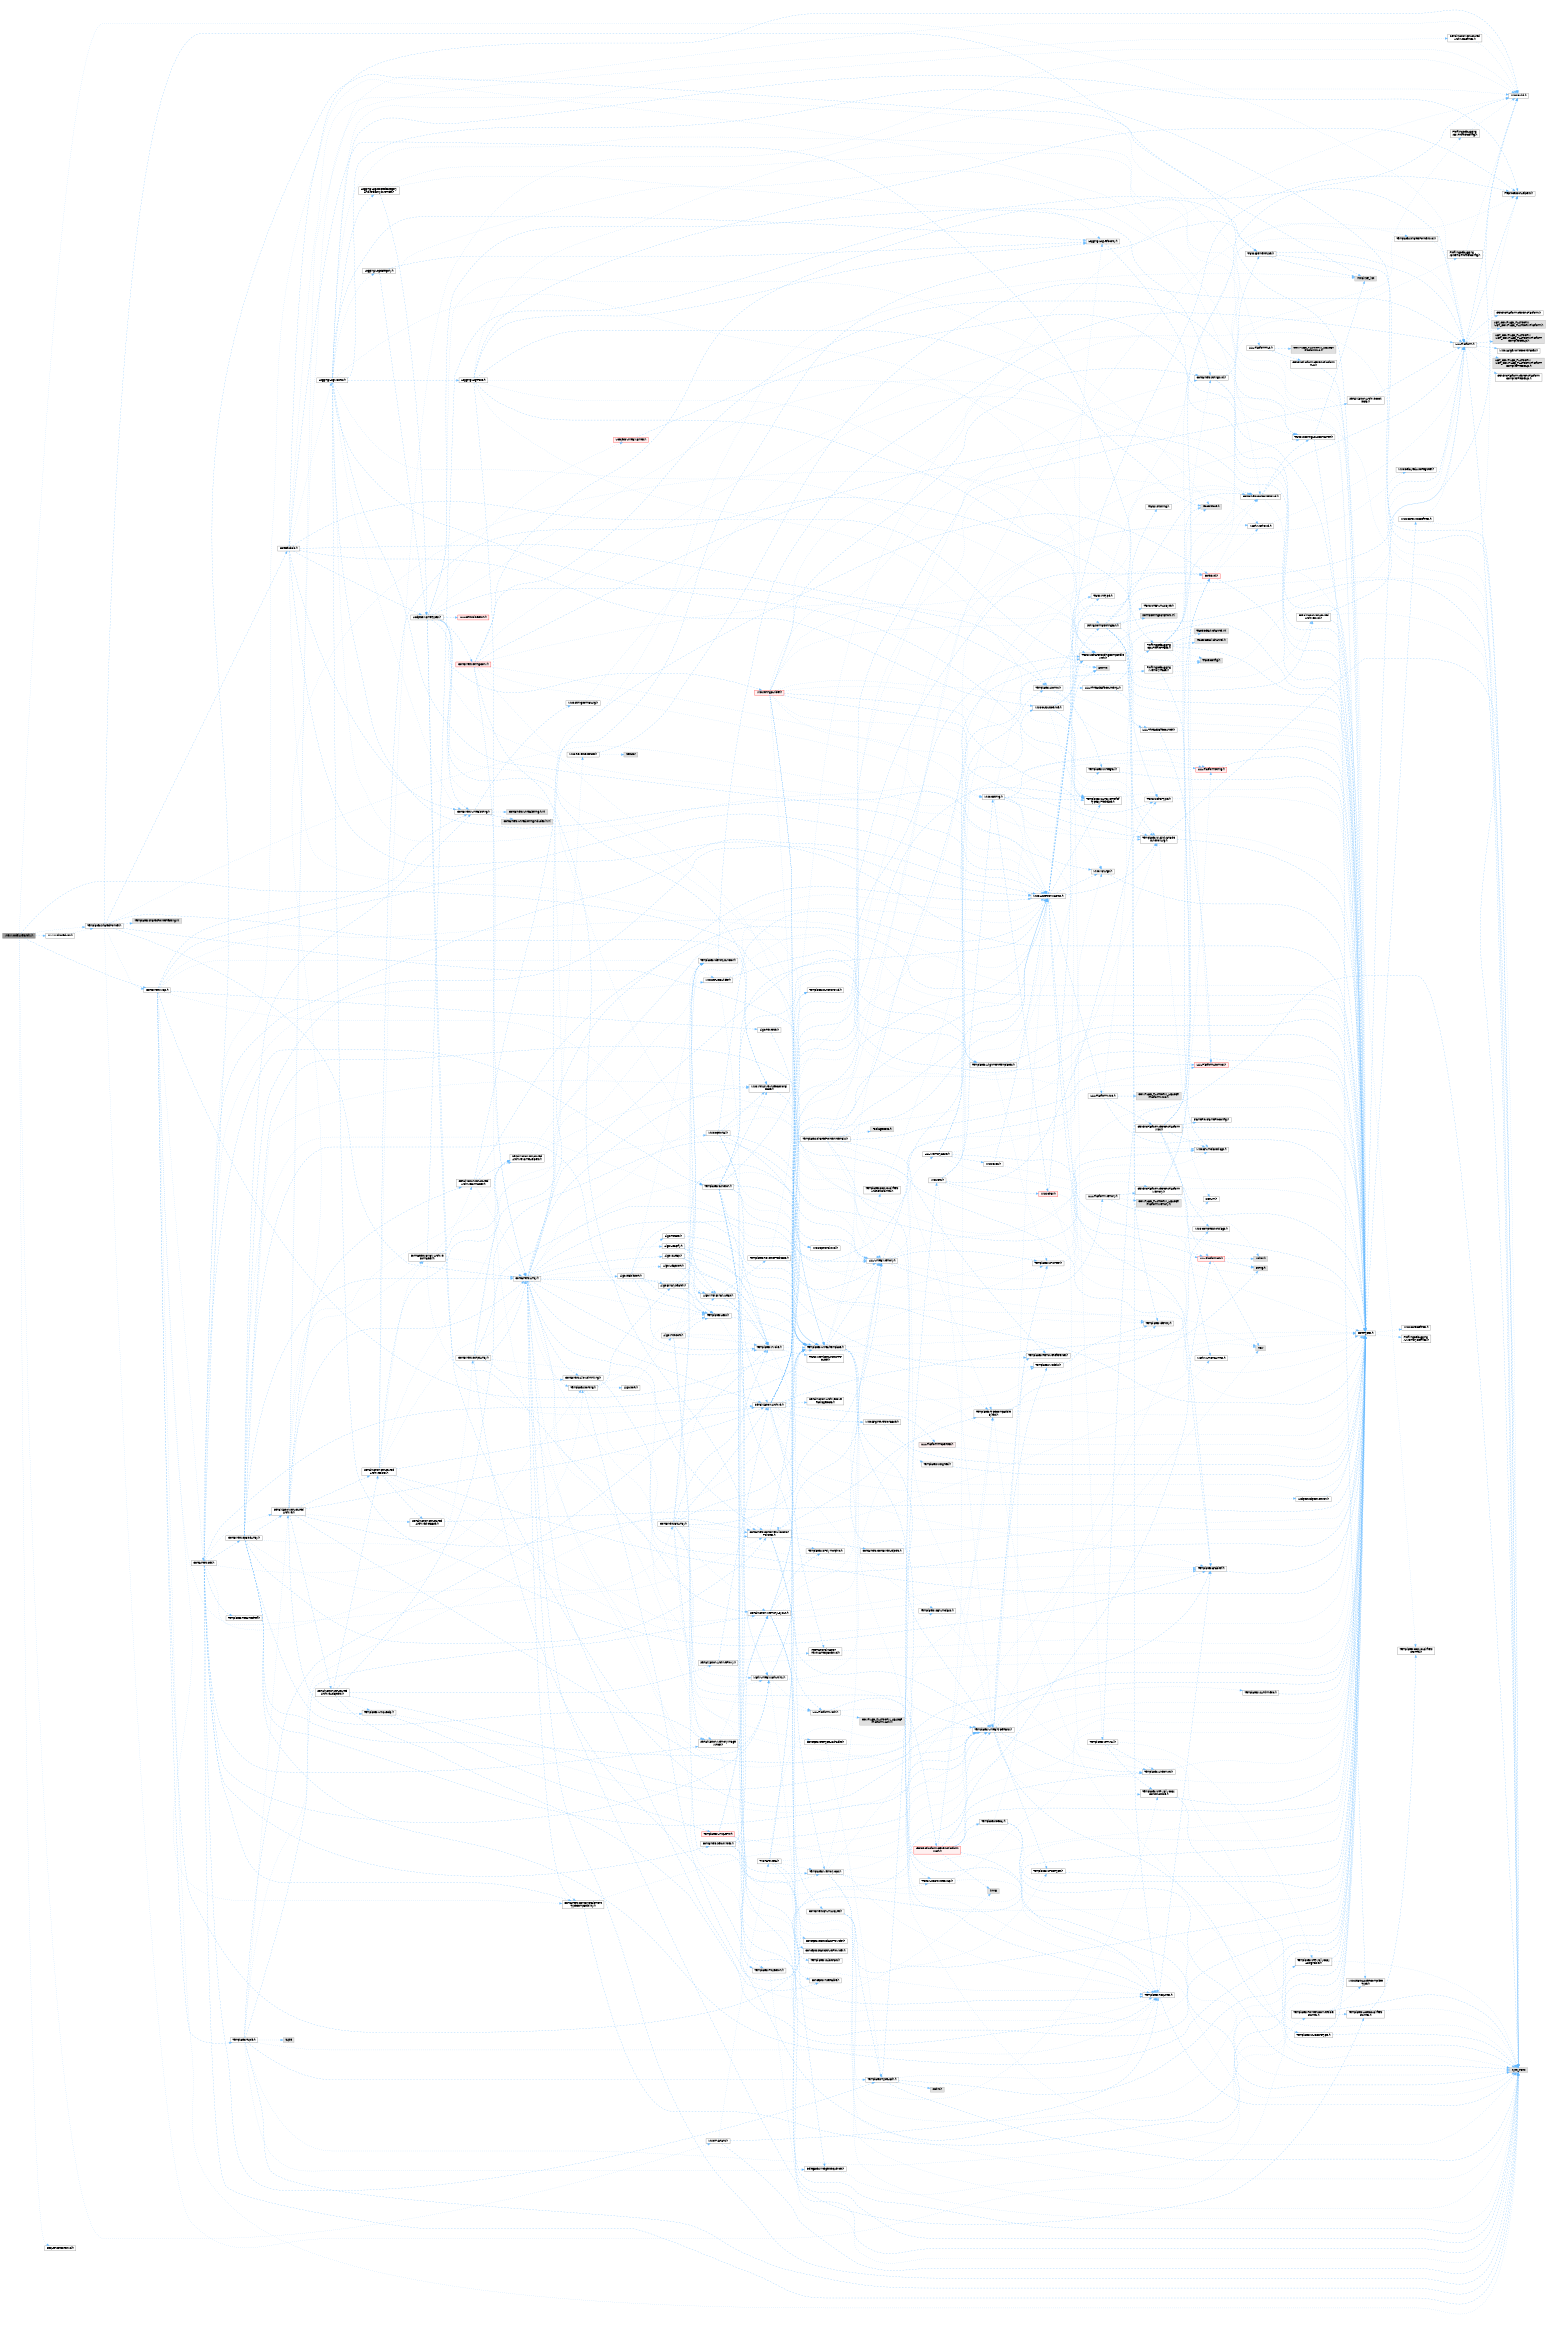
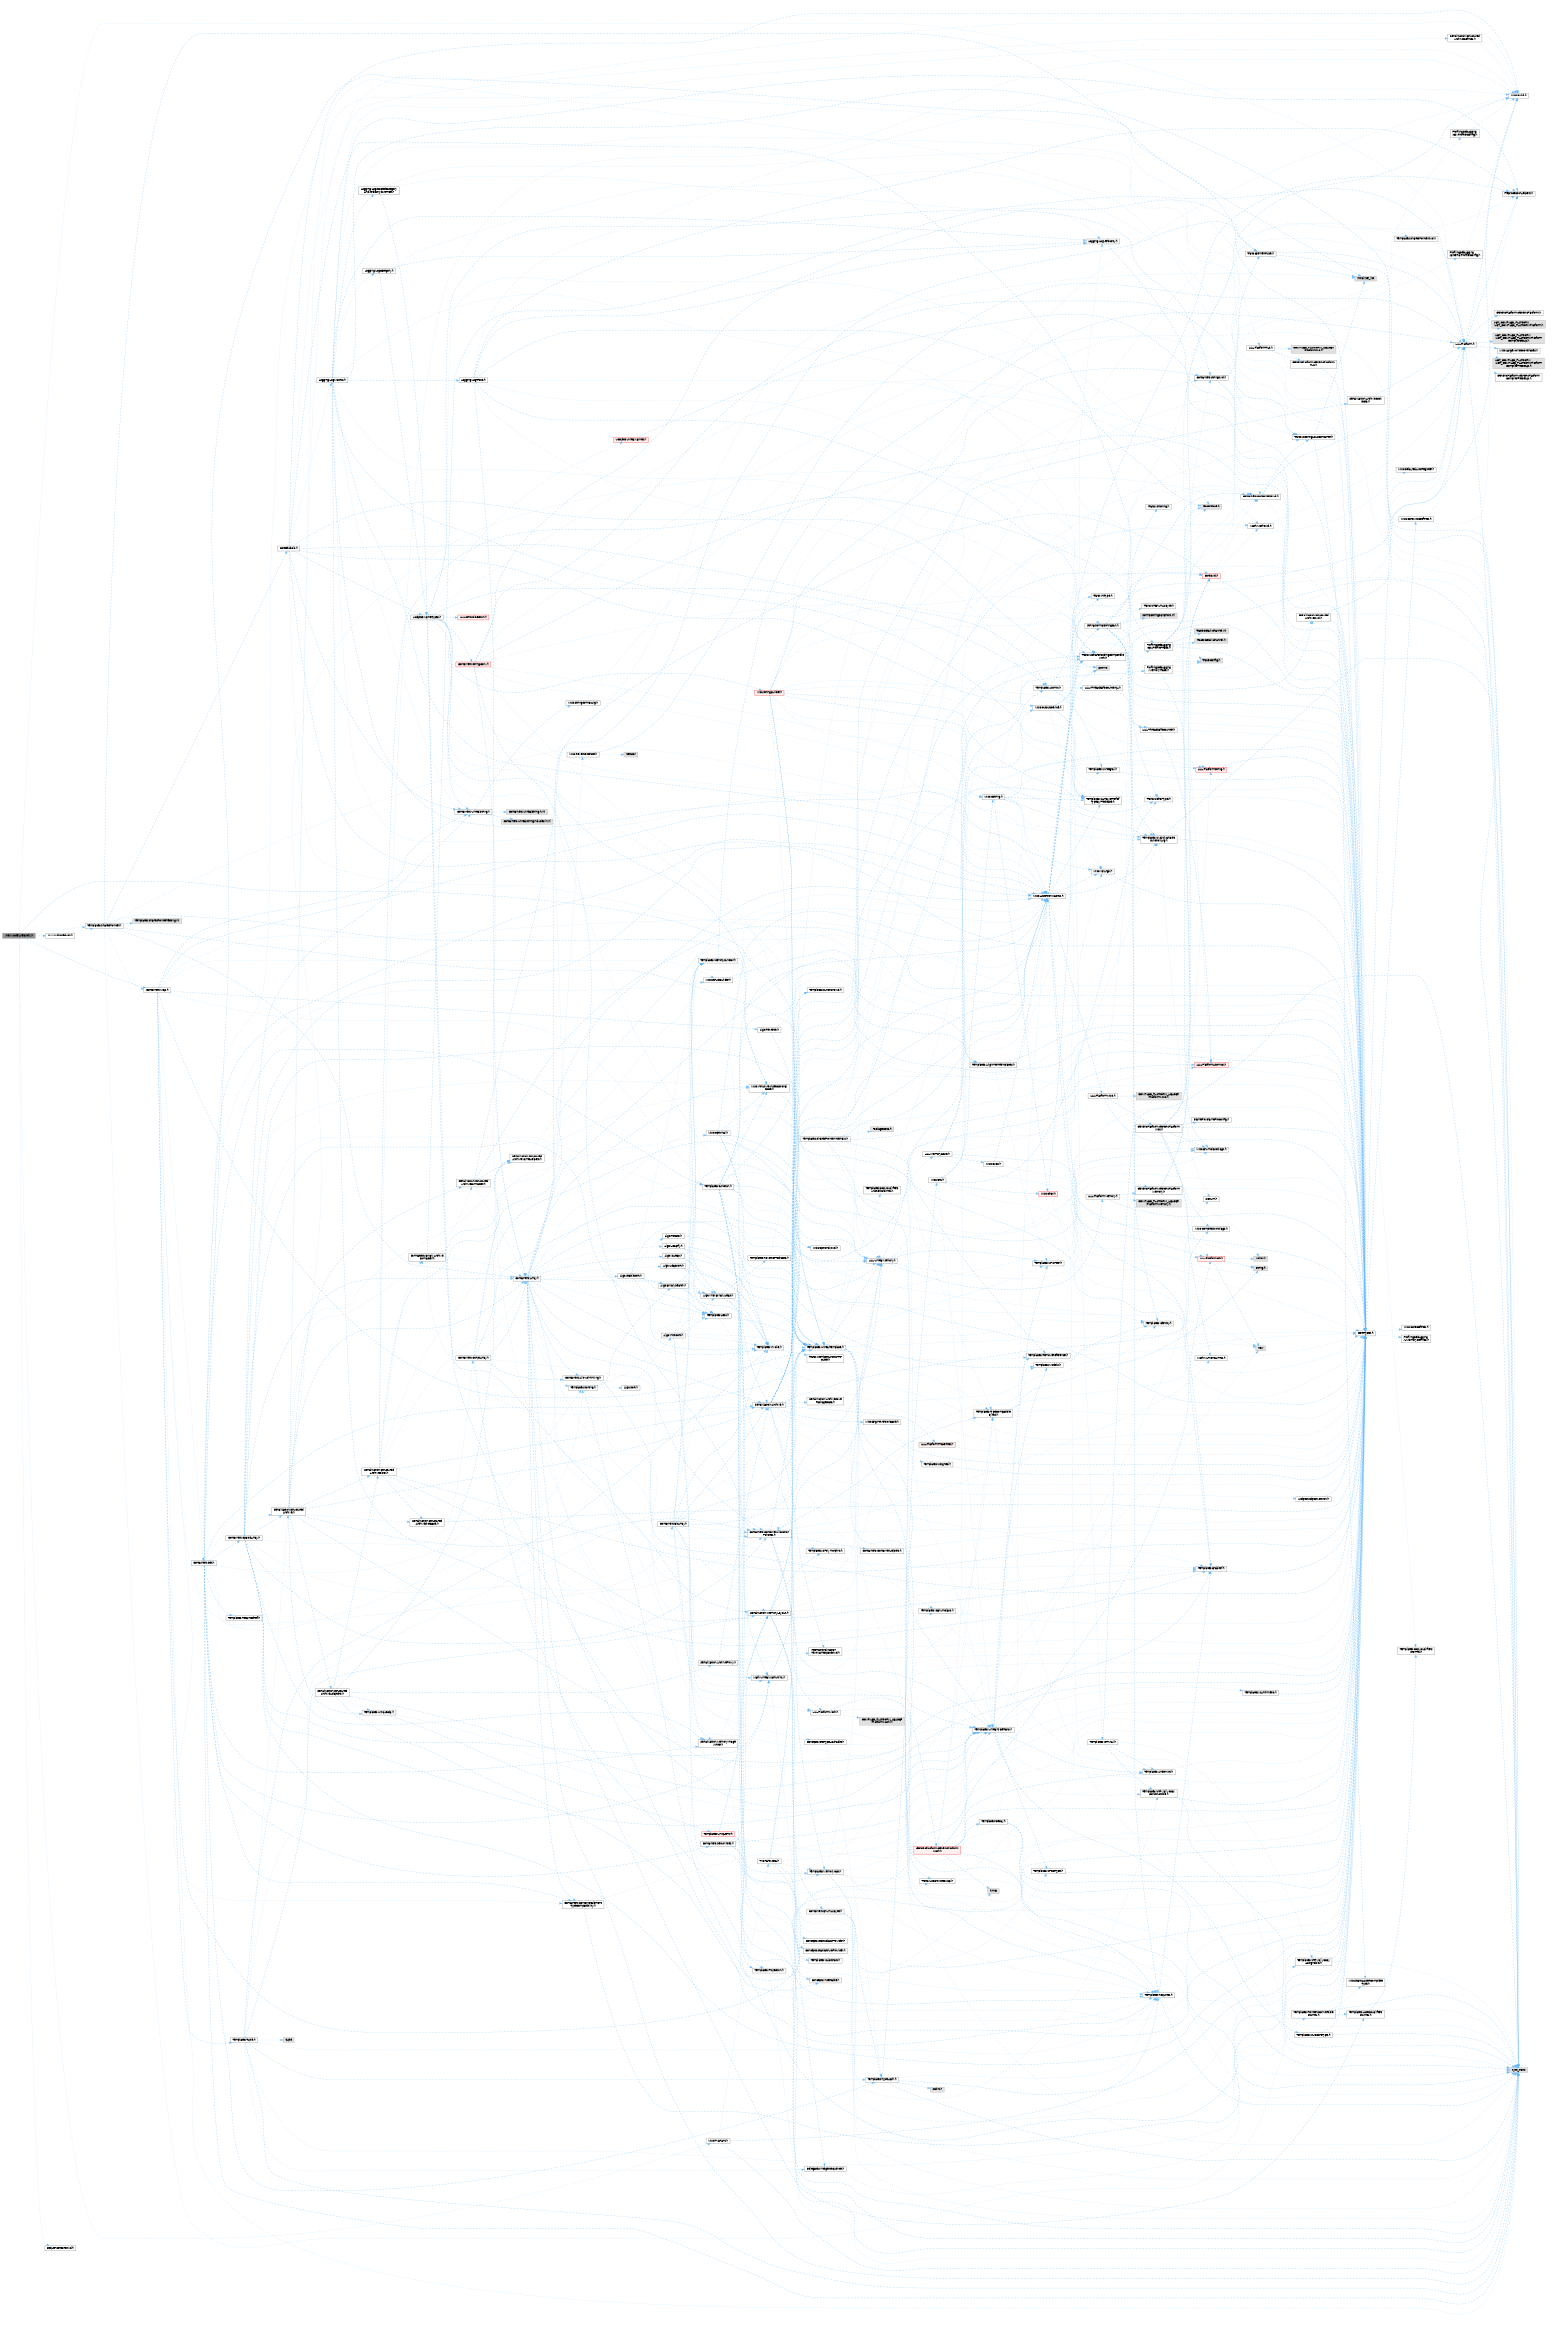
(774, 1619) -> (774, 1619)
